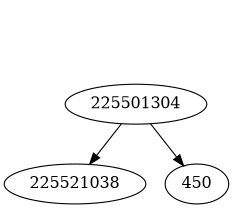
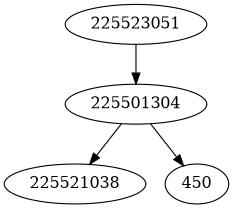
none -> (136, 24)
